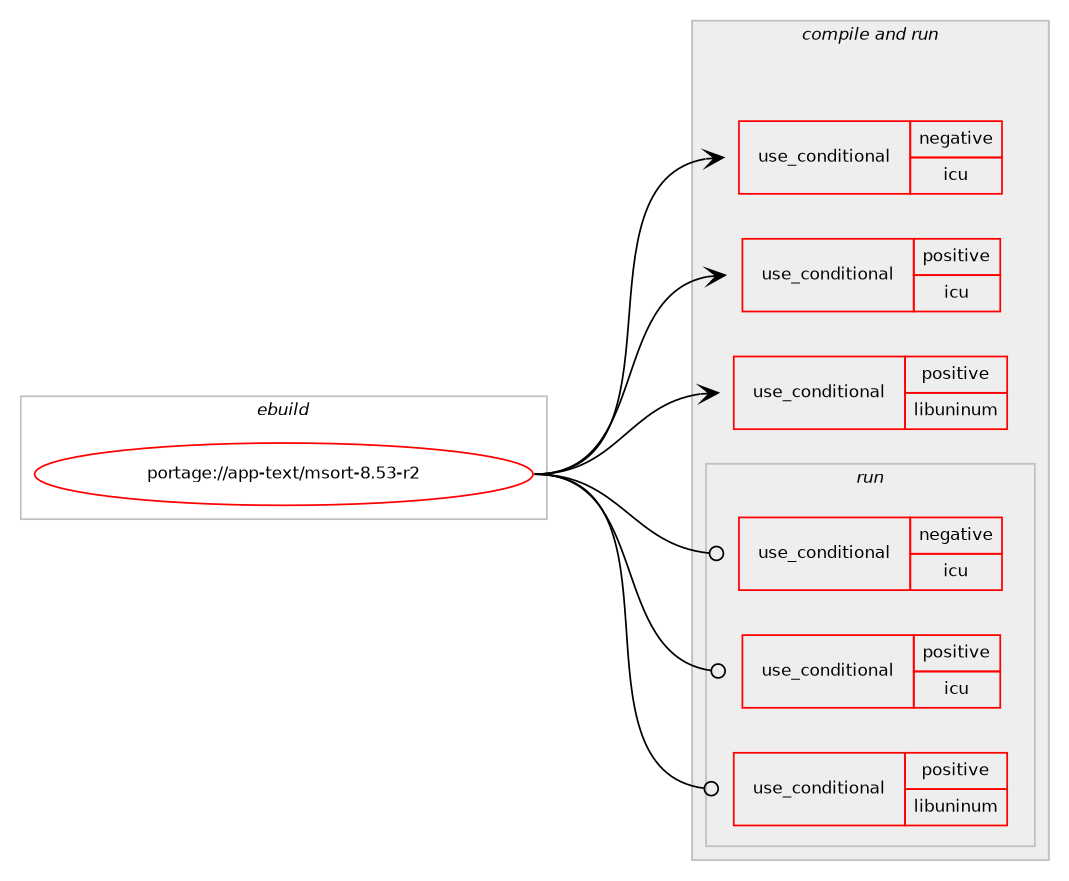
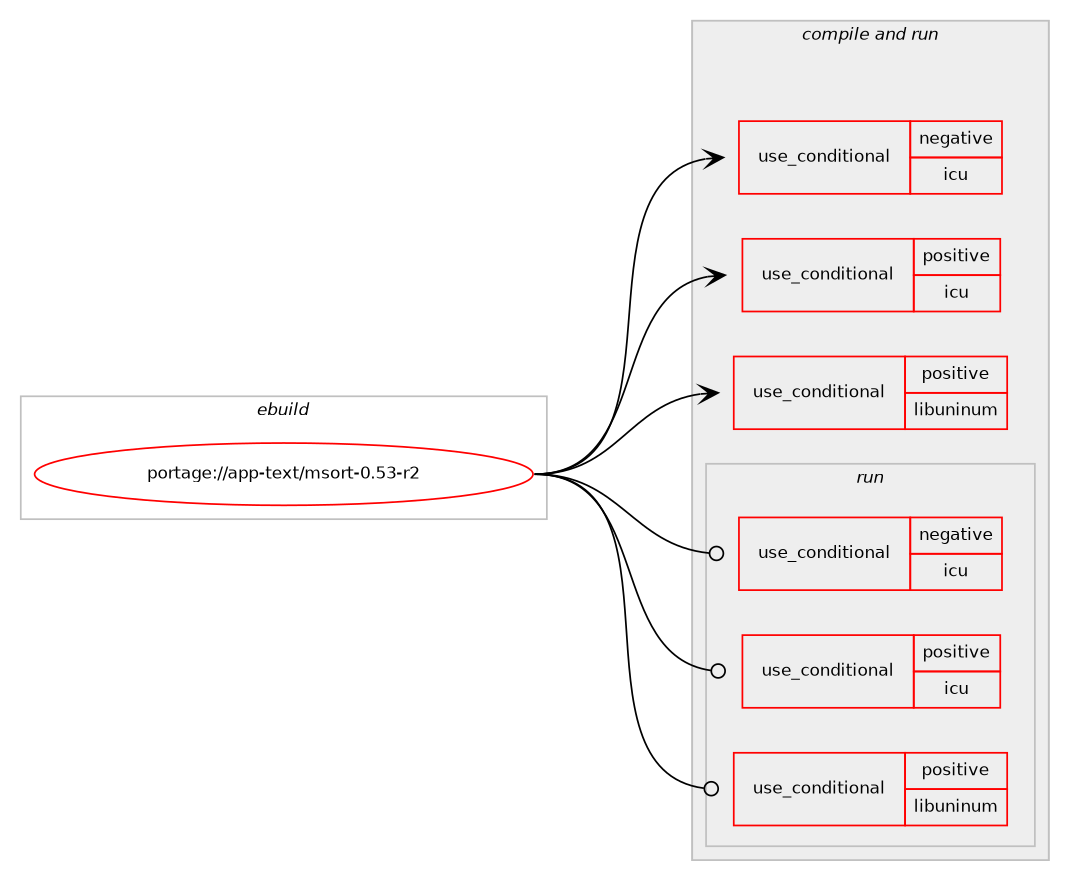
(284, 474) -> (284, 474)
